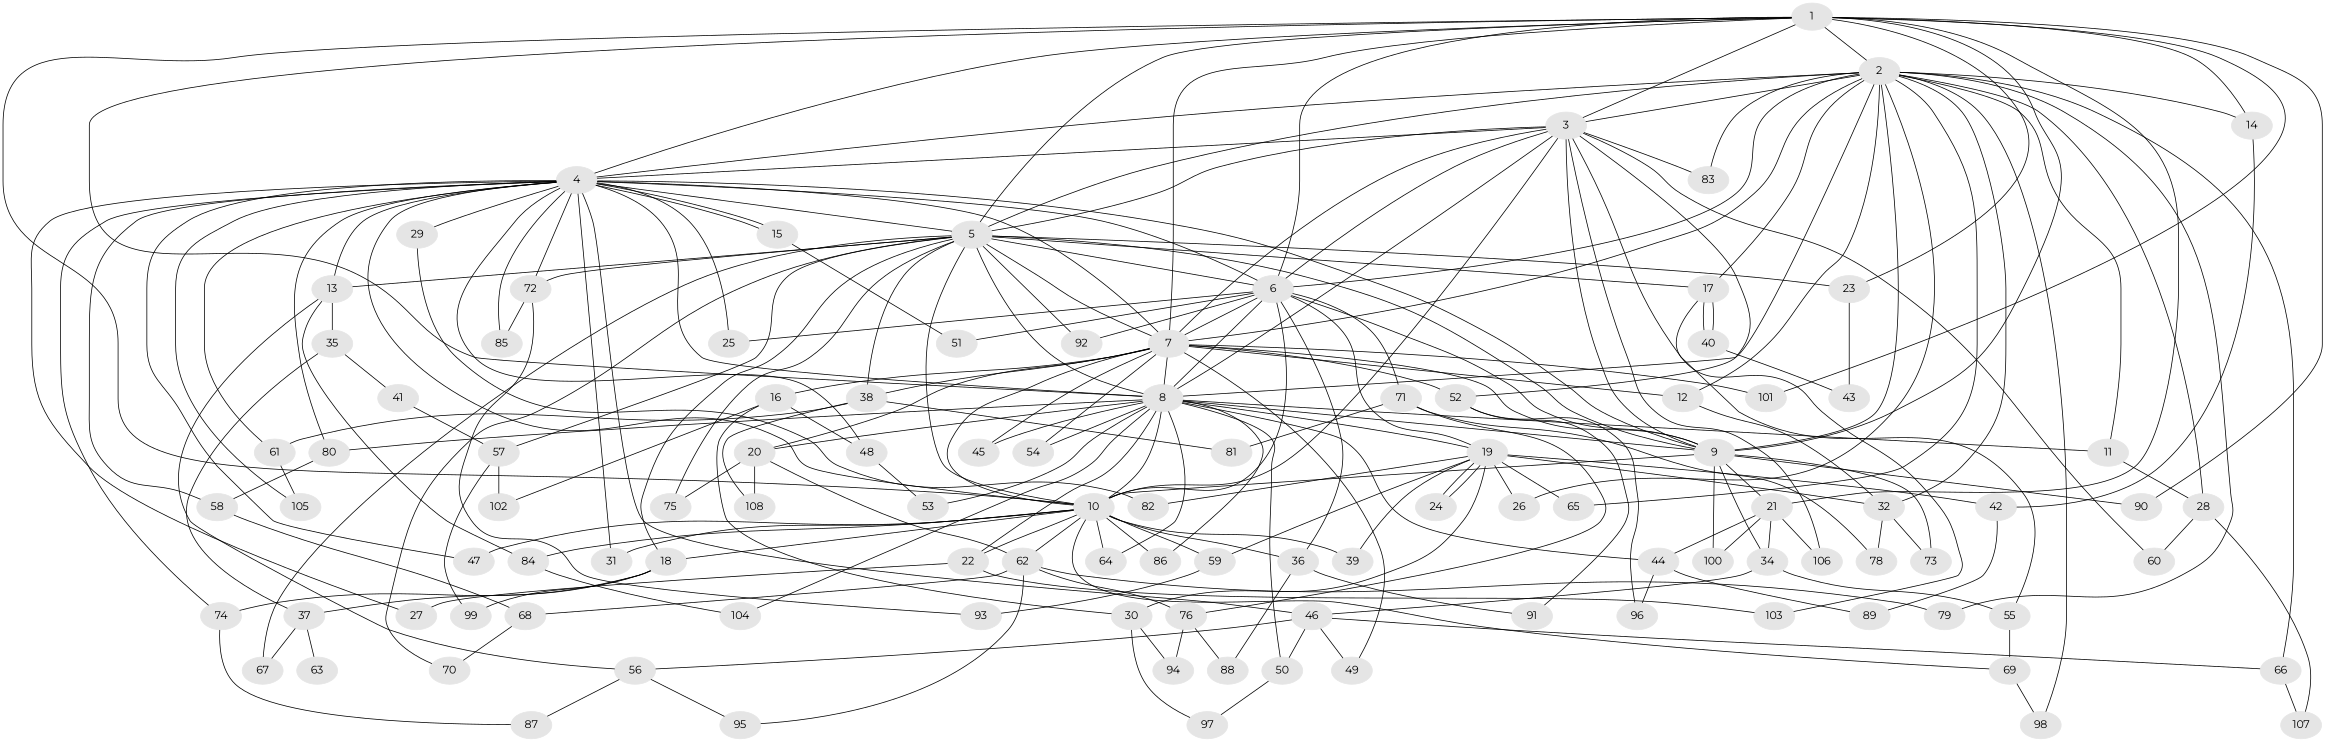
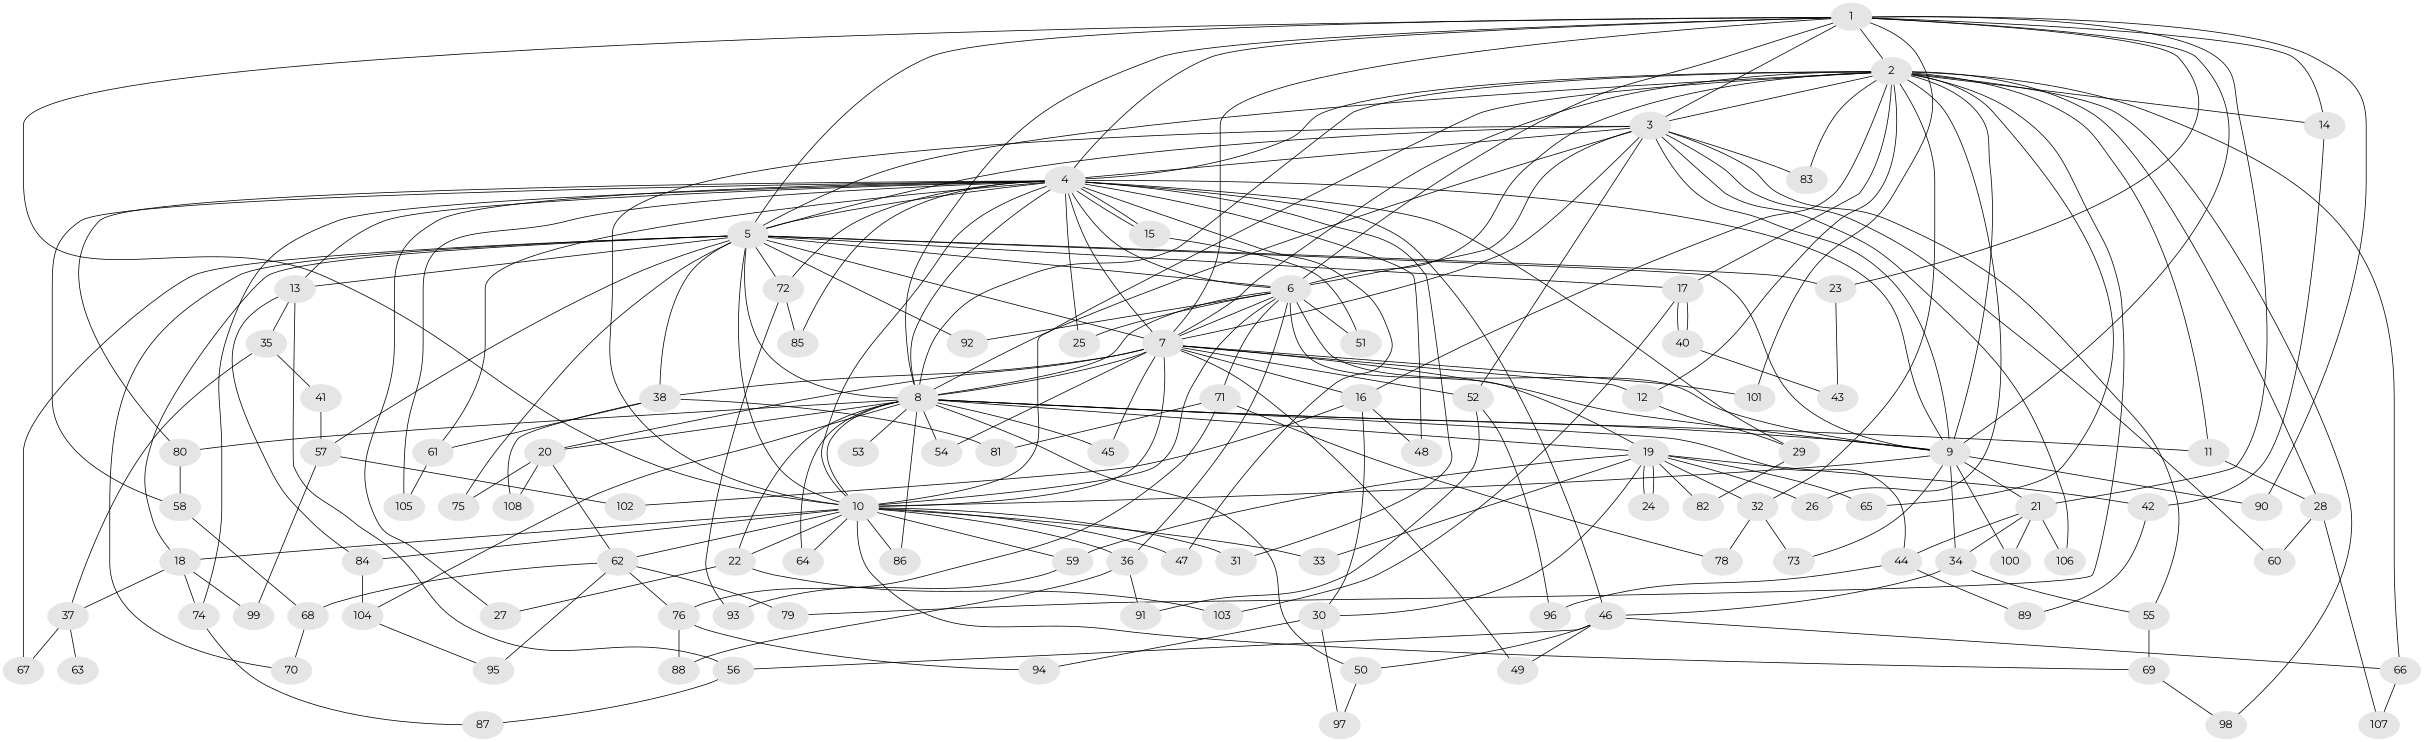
none -> (1359, 171)
none -> (1658, 259)
(1810, 447) -> (1693, 418)
(895, 478) -> none
(1353, 562) -> (1319, 562)
(688, 698) -> (428, 644)
